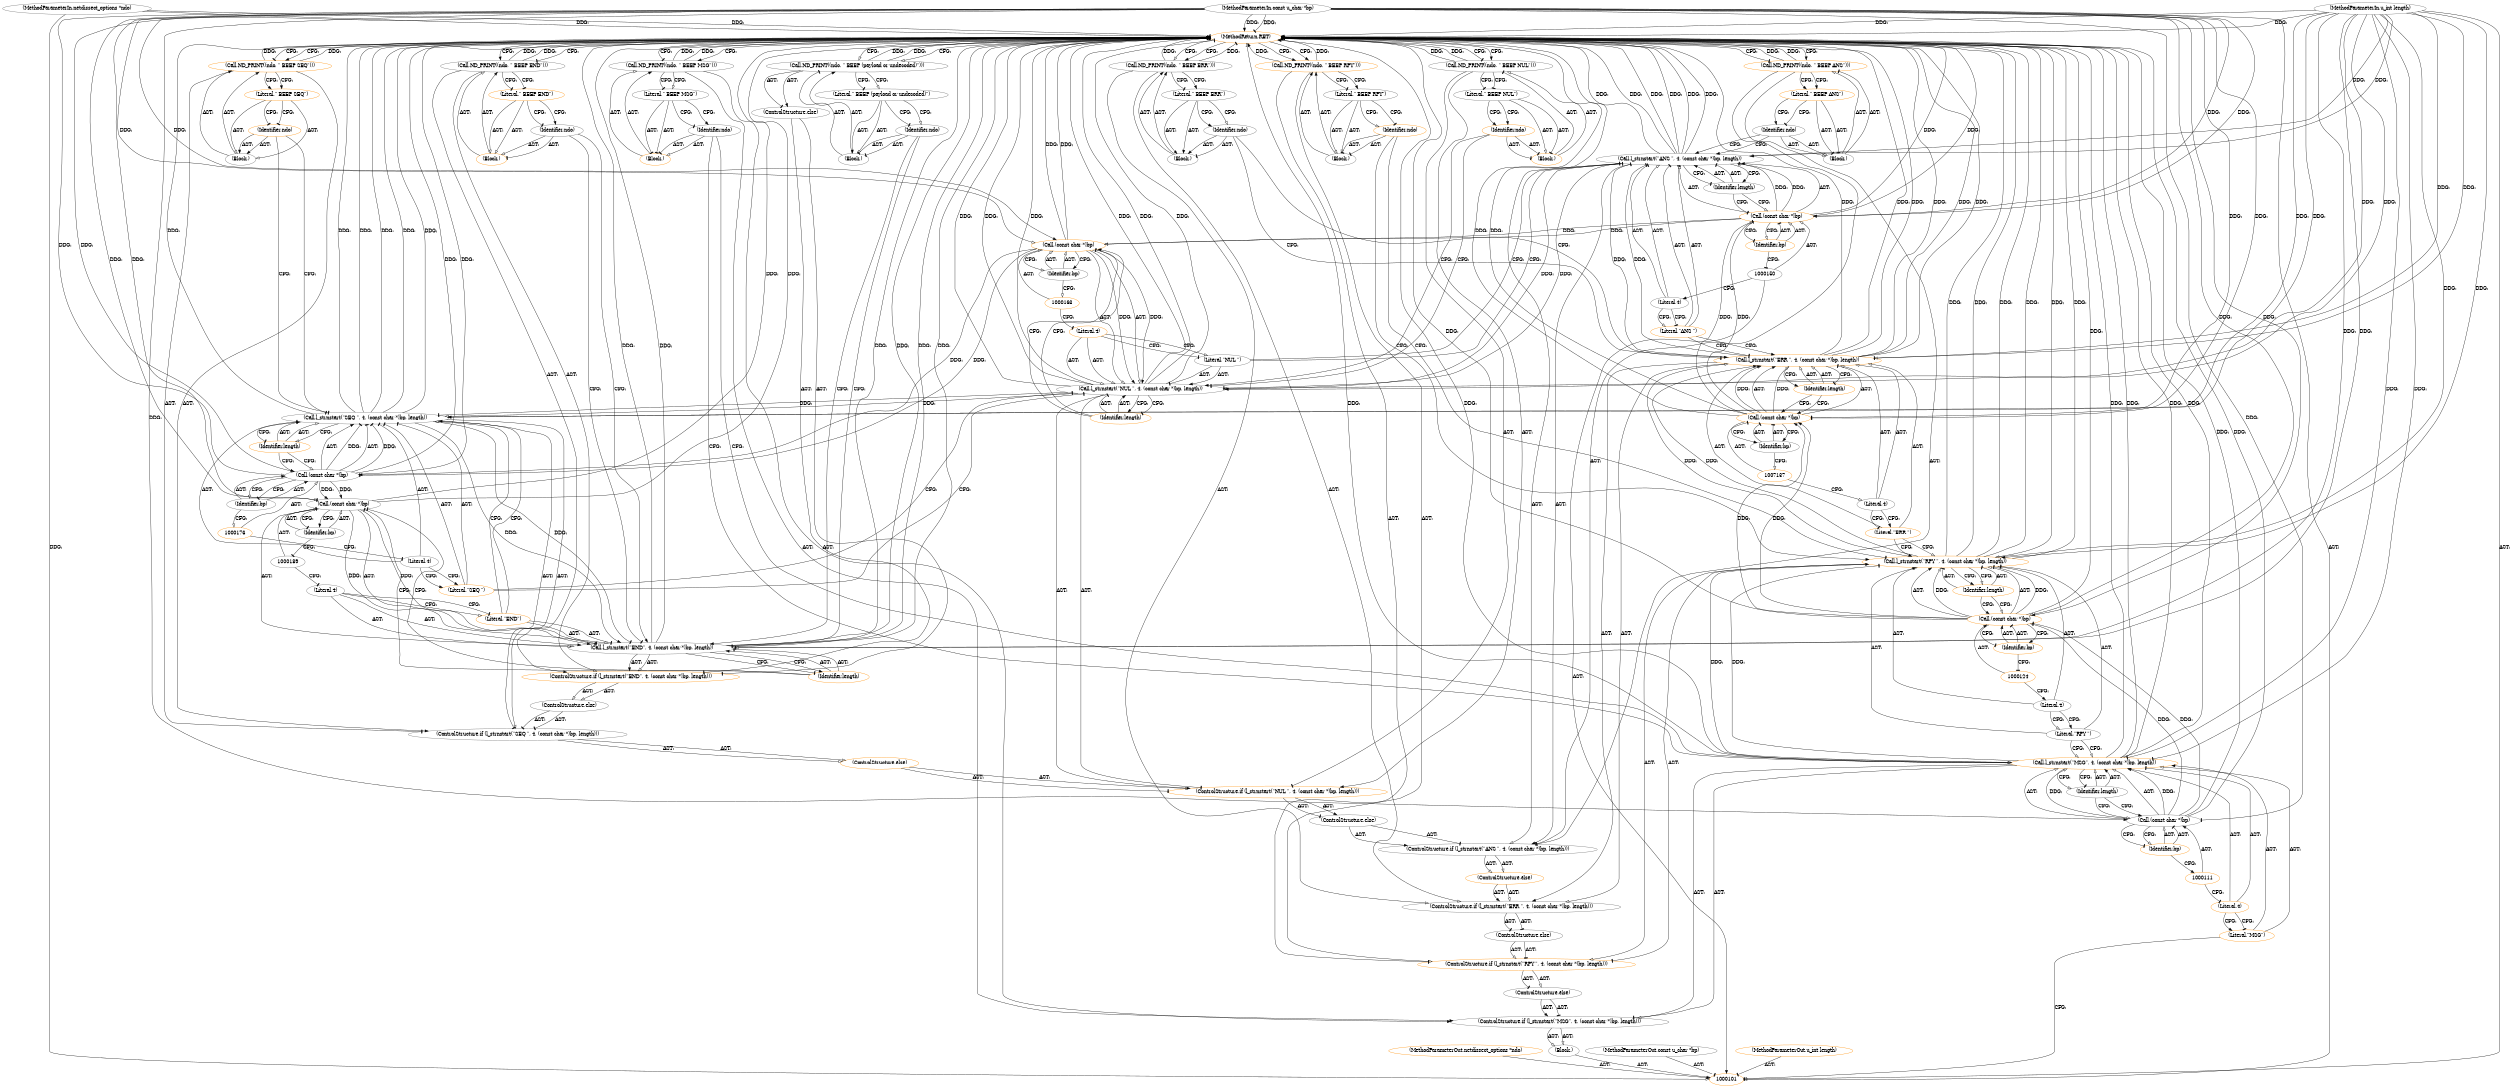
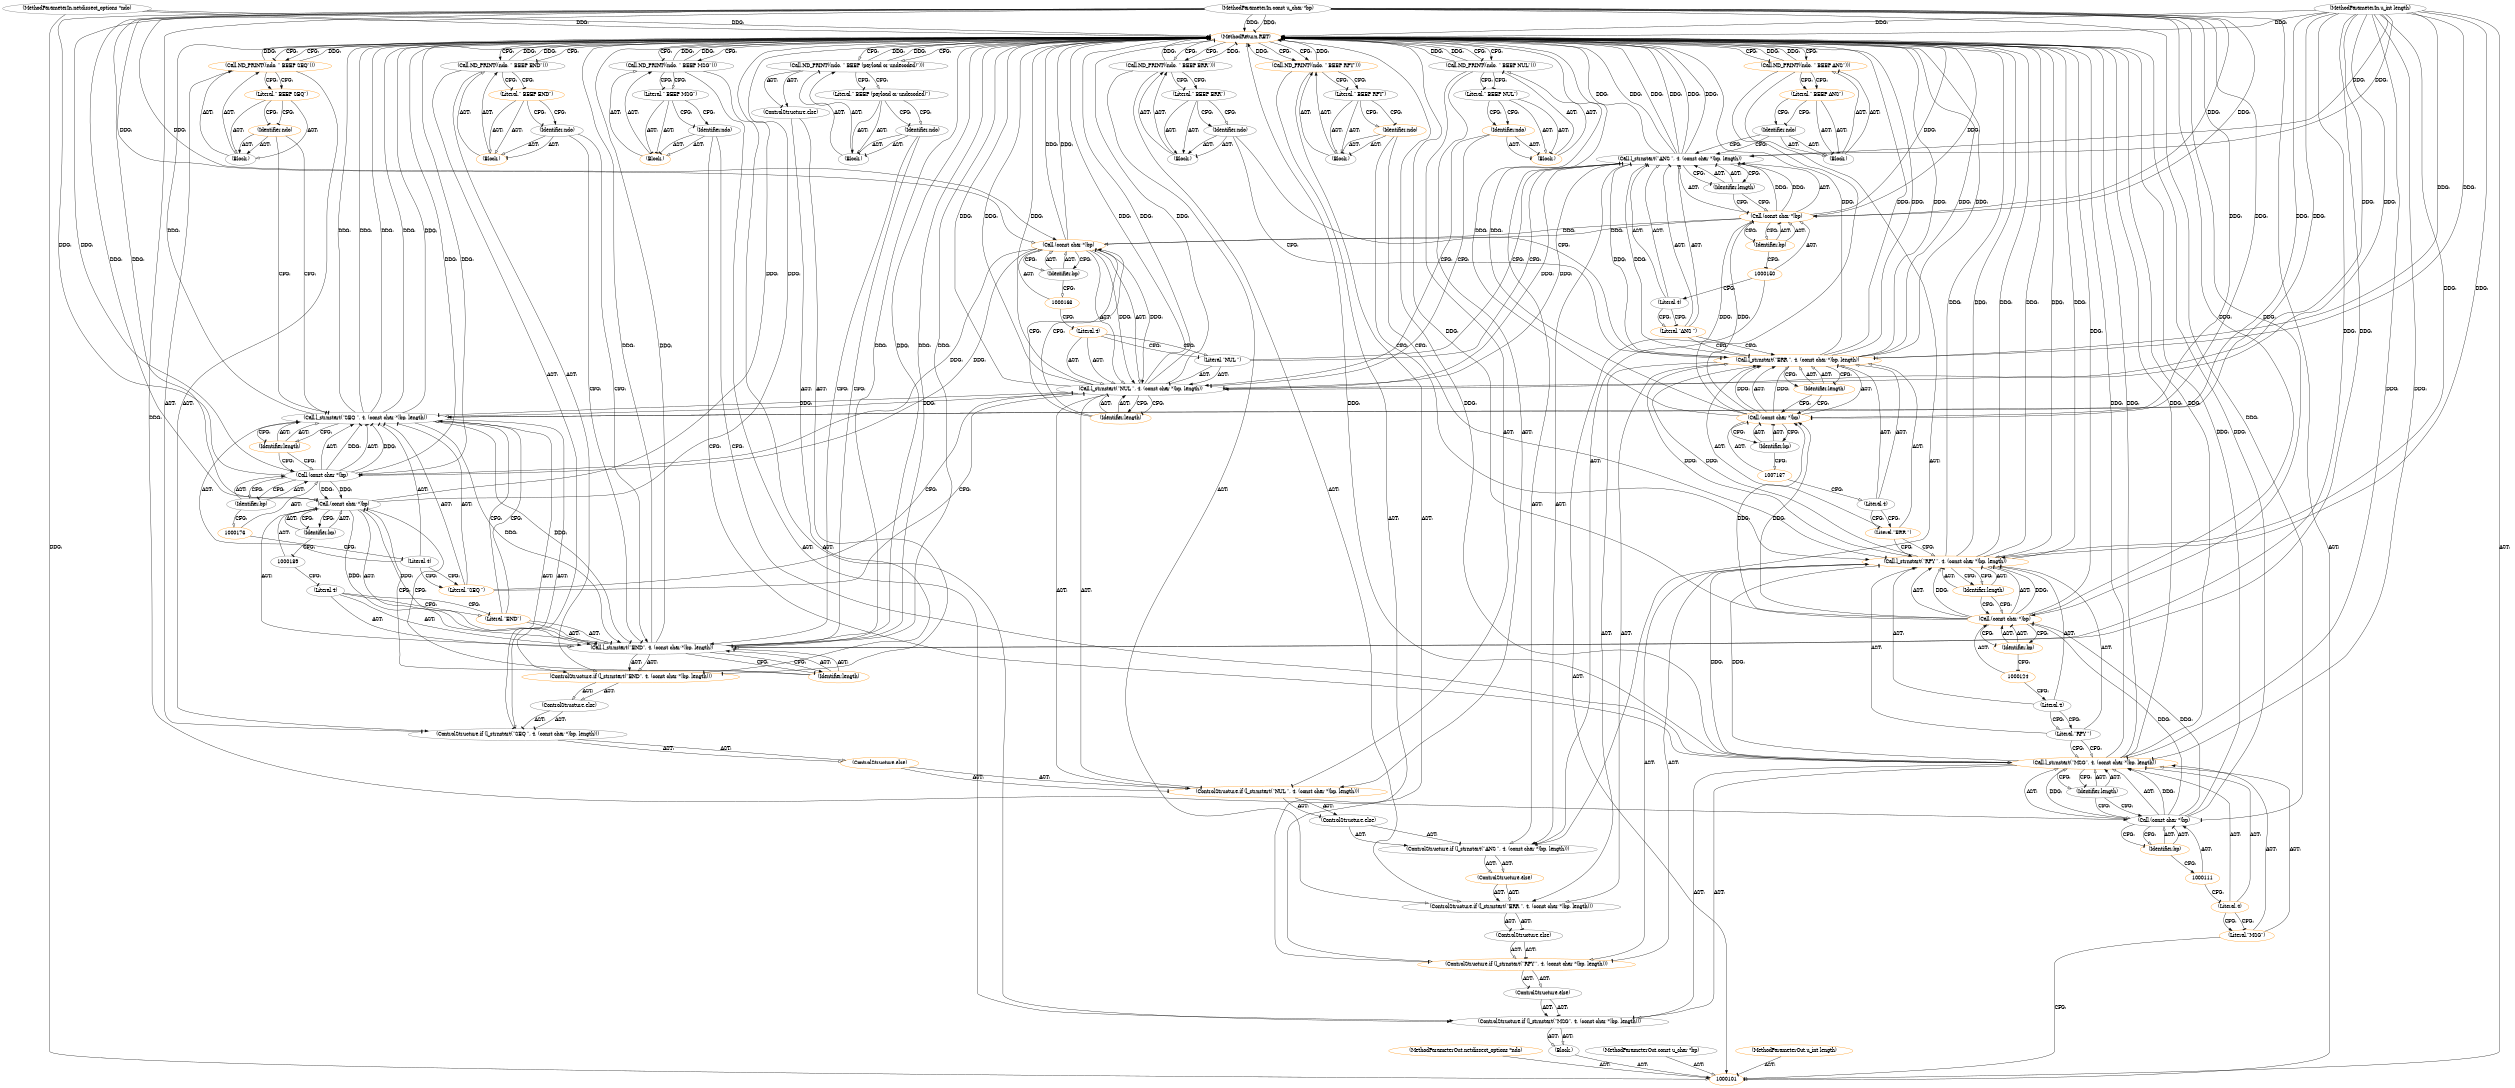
(1765, 274) -> (1765, 274)
(1689, 1065) -> (1689, 1065)
